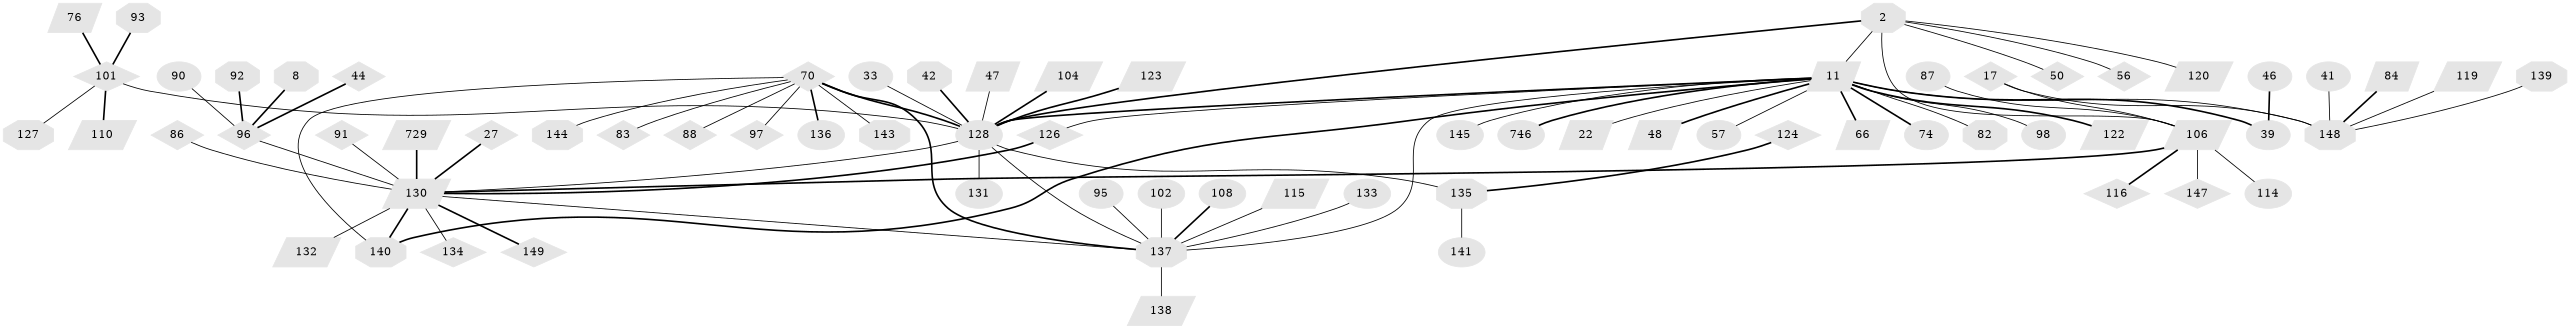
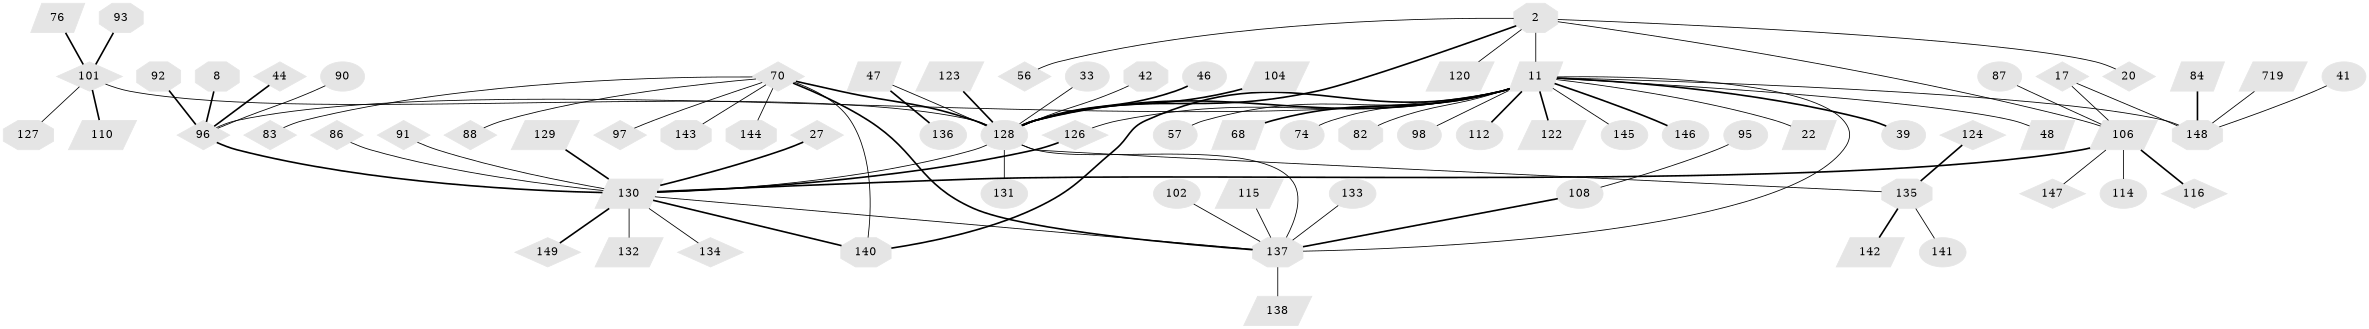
(2058, 77) -> (2129, 77)
(2468, 77) -> (2273, 77)
(2542, 77) -> none
(1745, 102) -> (1818, 96)
(814, 105) -> (910, 107)
(954, 106) -> (1081, 104)
(1881, 106) -> (1414, 105)
(2269, 106) -> (1105, 106)
none -> (959, 108)
(417, 135) -> (545, 135)
none -> (1480, 135)
(1521, 135) -> (1686, 135)
(1863, 135) -> (1239, 135)
(327, 163) -> (408, 180)
(1131, 223) -> (1665, 168)
none -> (1870, 252)
